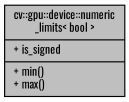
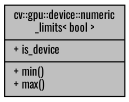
(38, 50) -> (37, 50)
